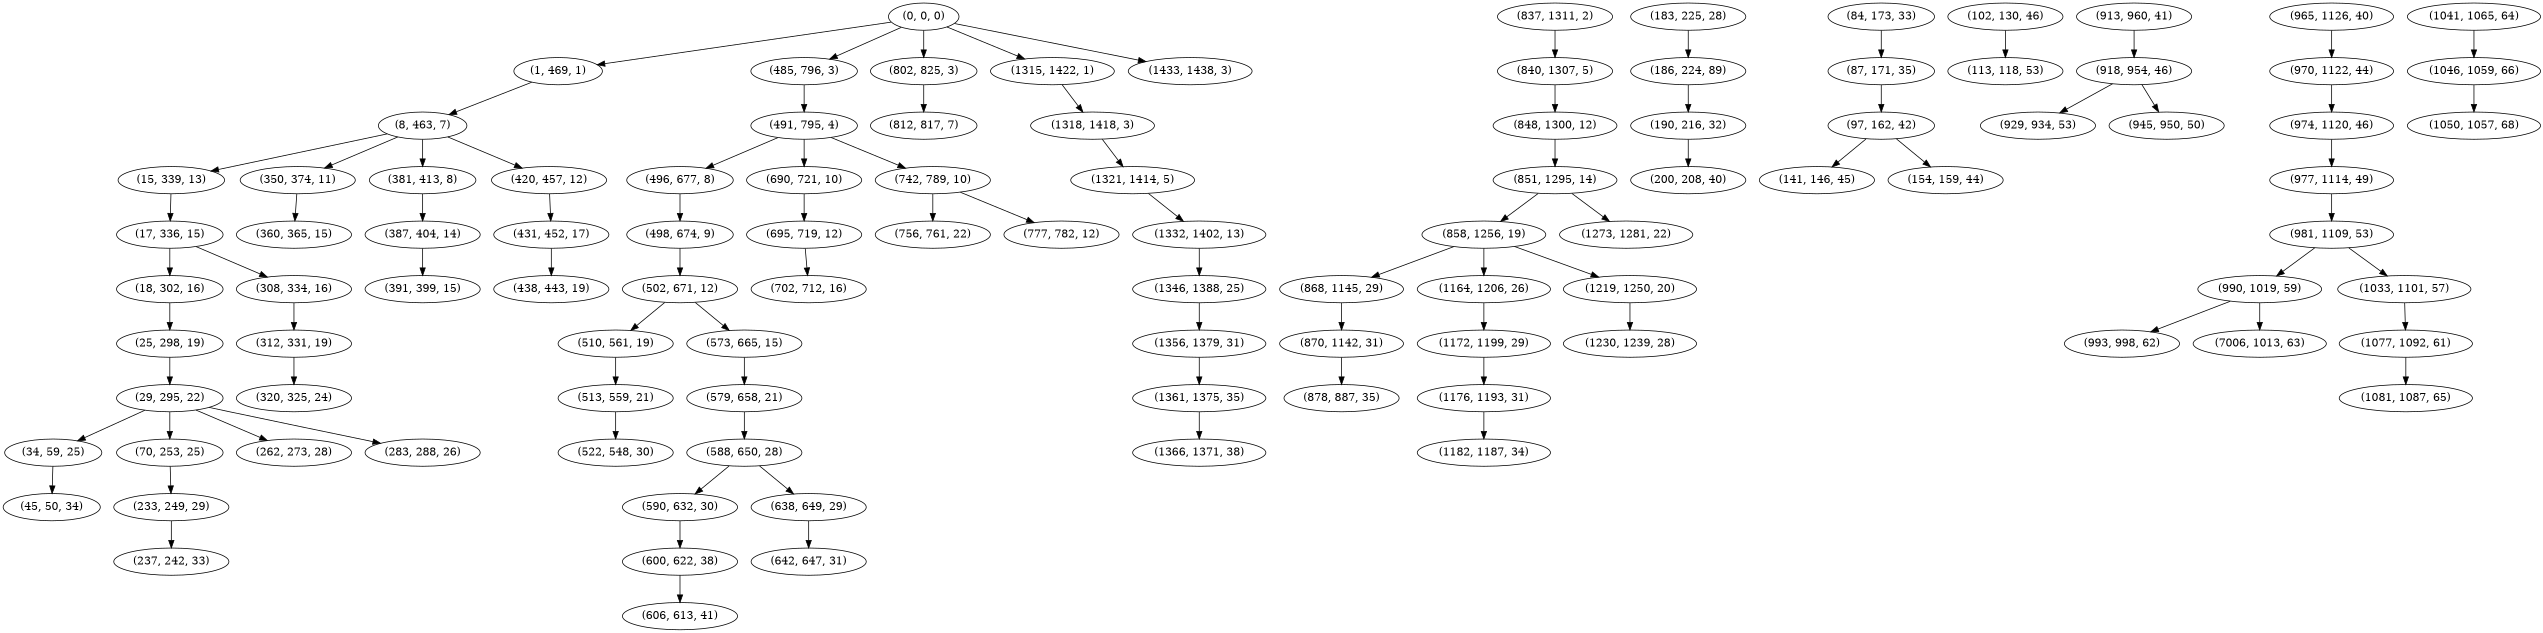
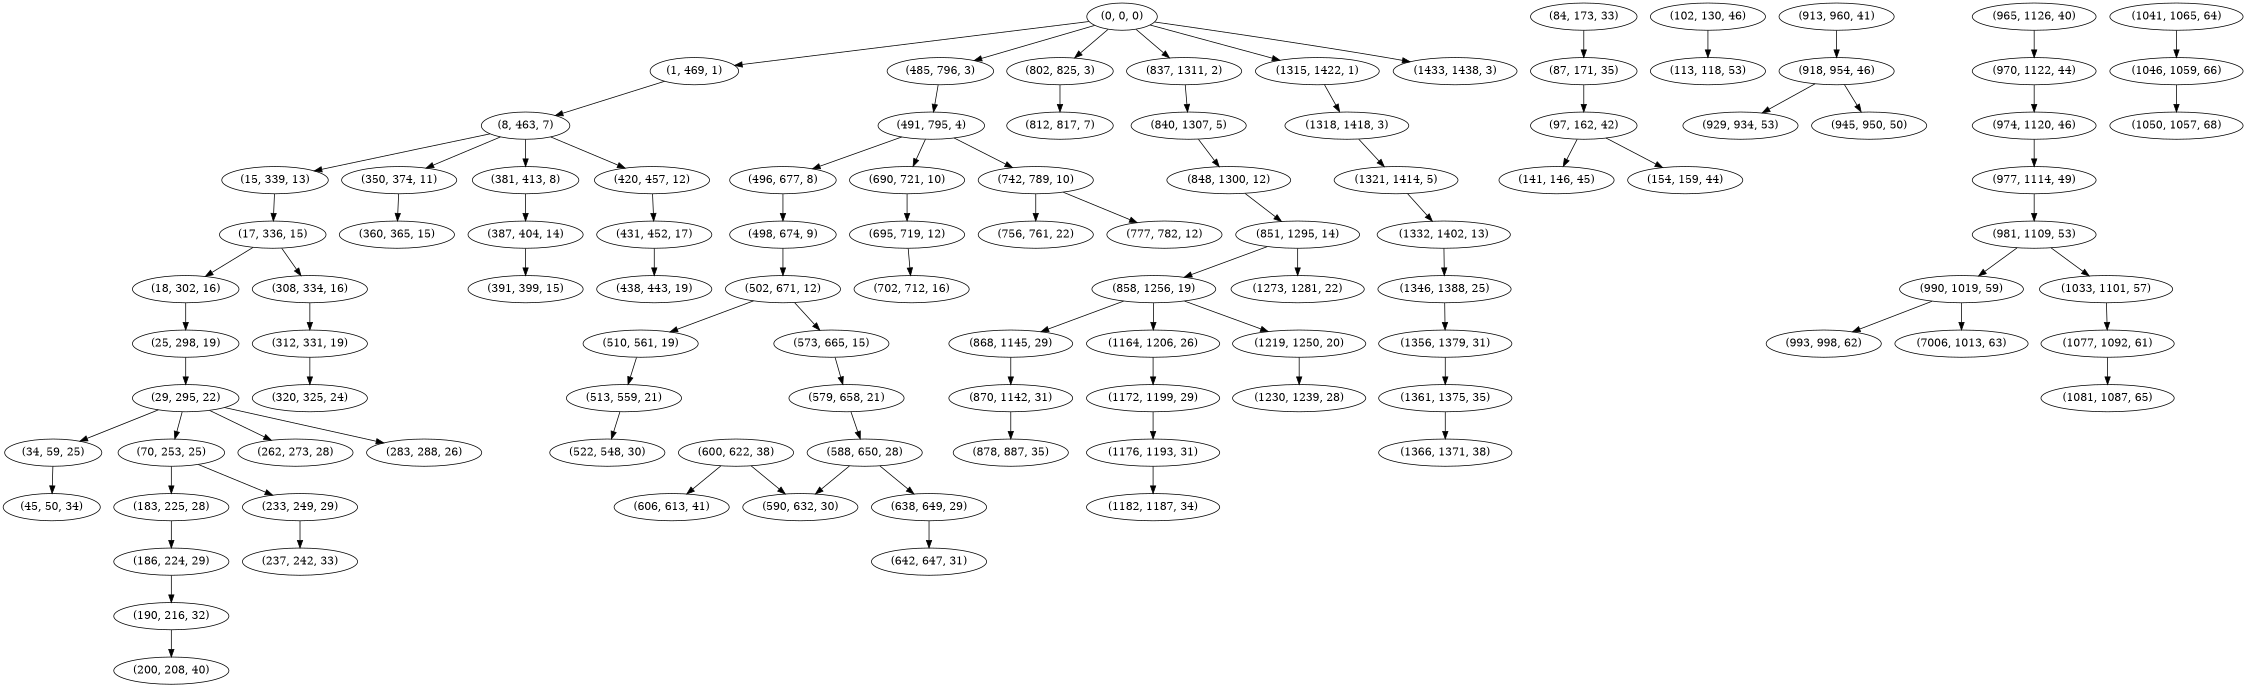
none -> (1150, 41)
(1688, 71) -> (171, 562)
none -> (171, 476)
(680, 531) -> (765, 477)
